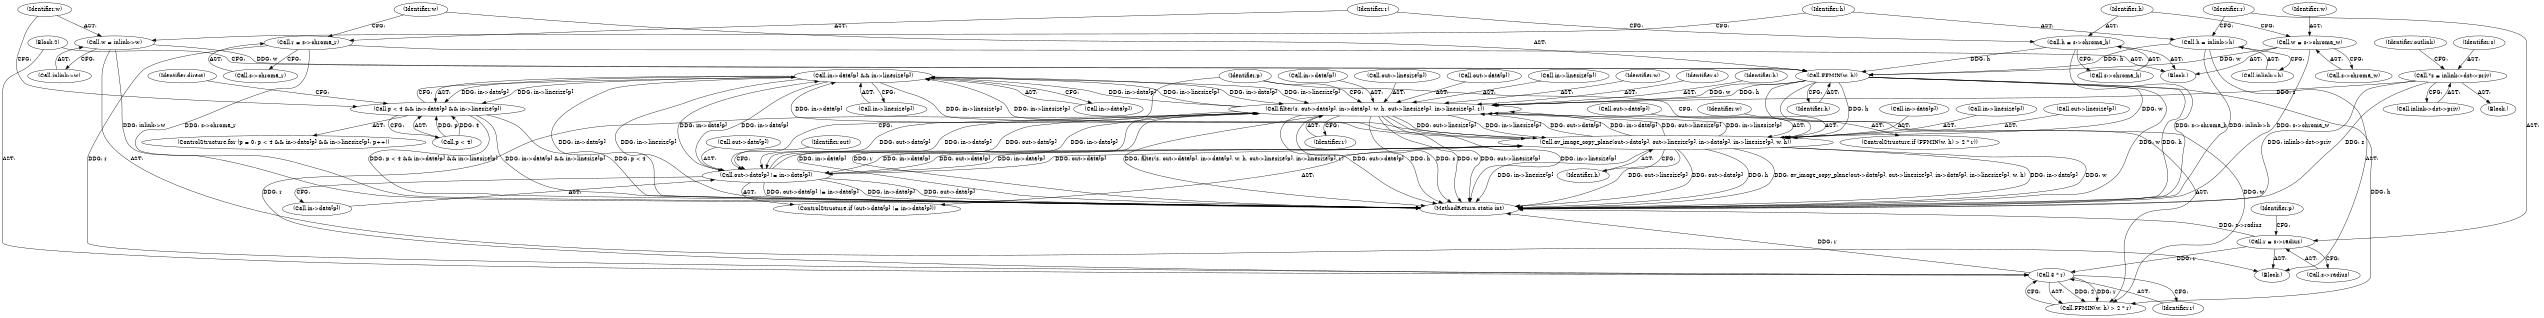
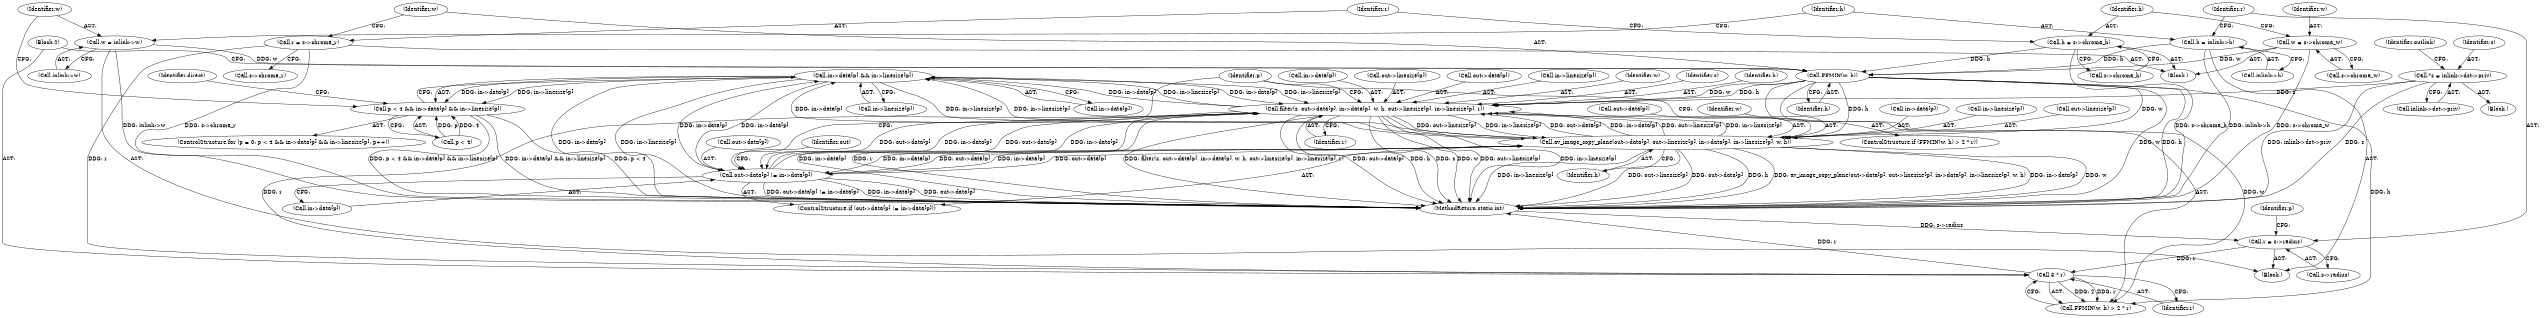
(210, 56) -> none
(2156, 59) -> (2156, 59)
(1890, 214) -> (1875, 226)
